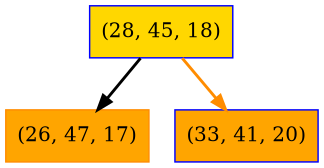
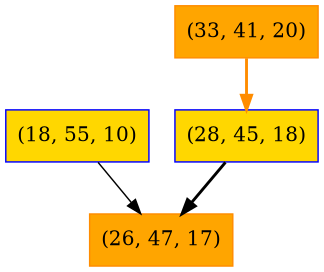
(199, 78) -> (247, 77)
none -> (77, 136)
(247, 136) -> (247, 32)
